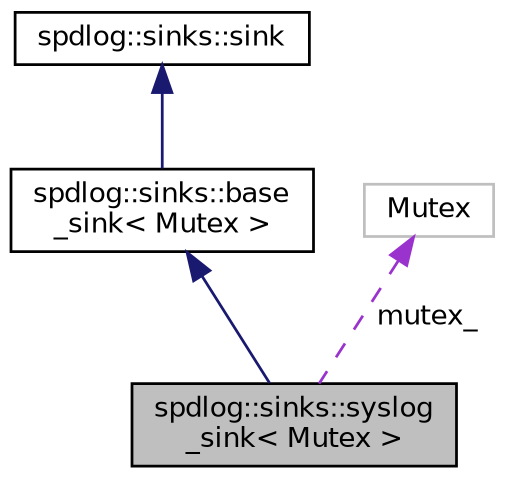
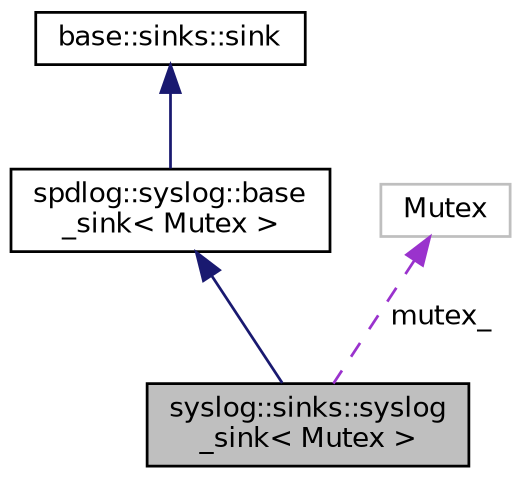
(162, 38) -> (170, 38)
(162, 210) -> (170, 210)
(294, 425) -> (308, 425)
